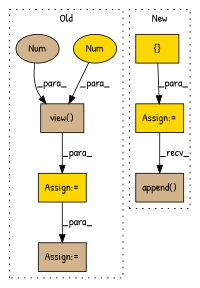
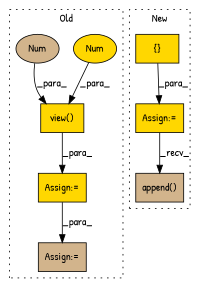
(62, 118) -> (62, 118)
